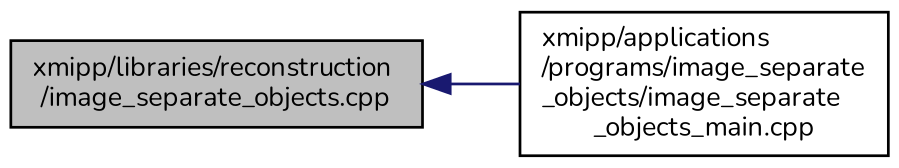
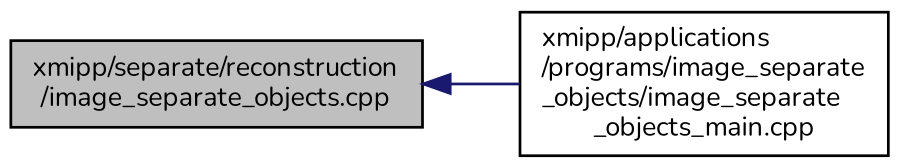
(217, 84) -> (217, 84)
